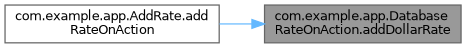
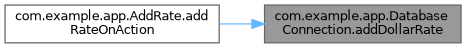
(363, 24) -> (363, 24)
